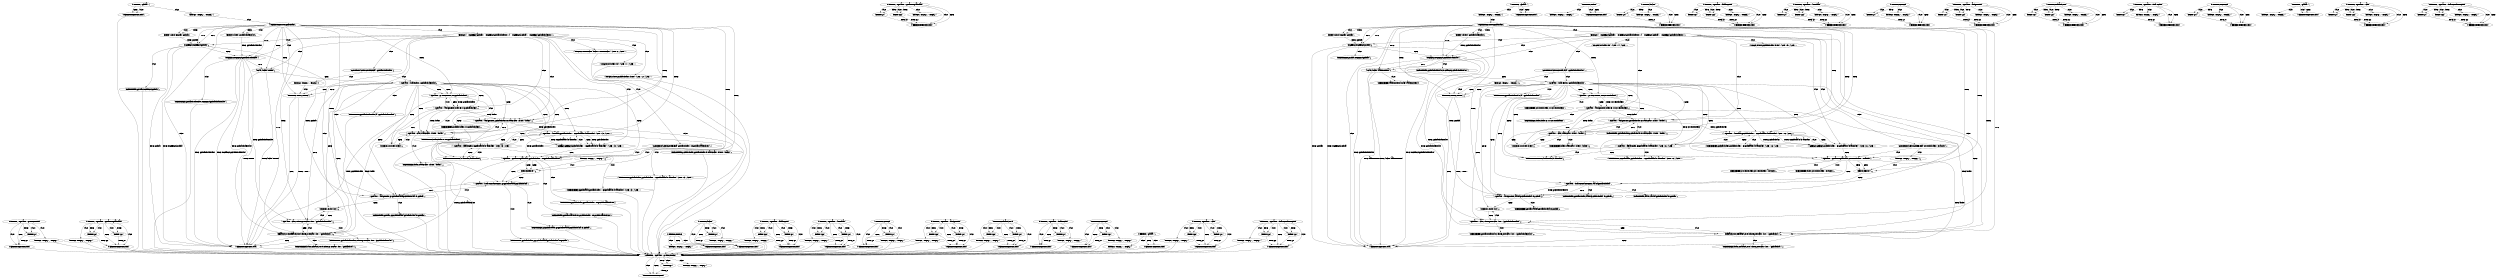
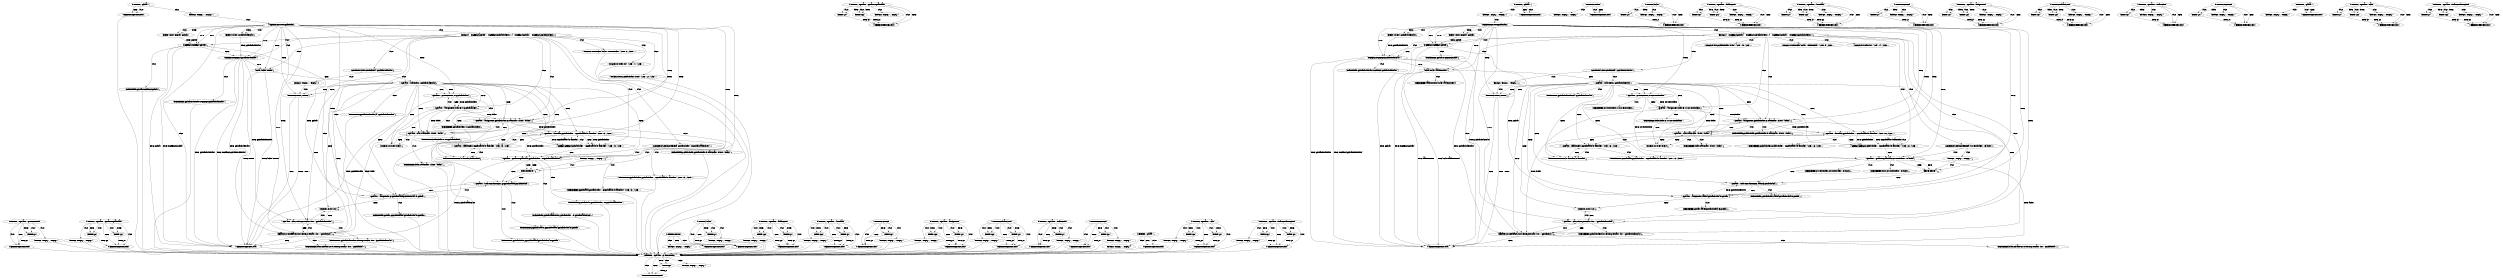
none -> (1808, 45)
(1656, 196) -> none
